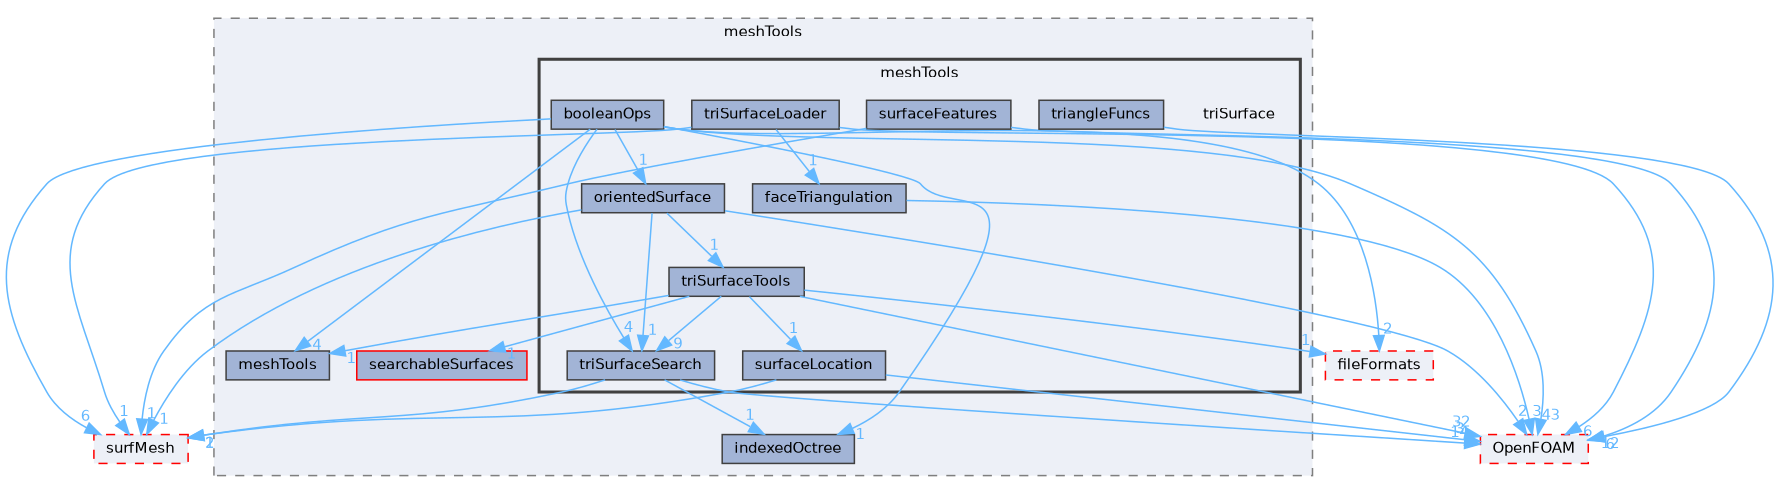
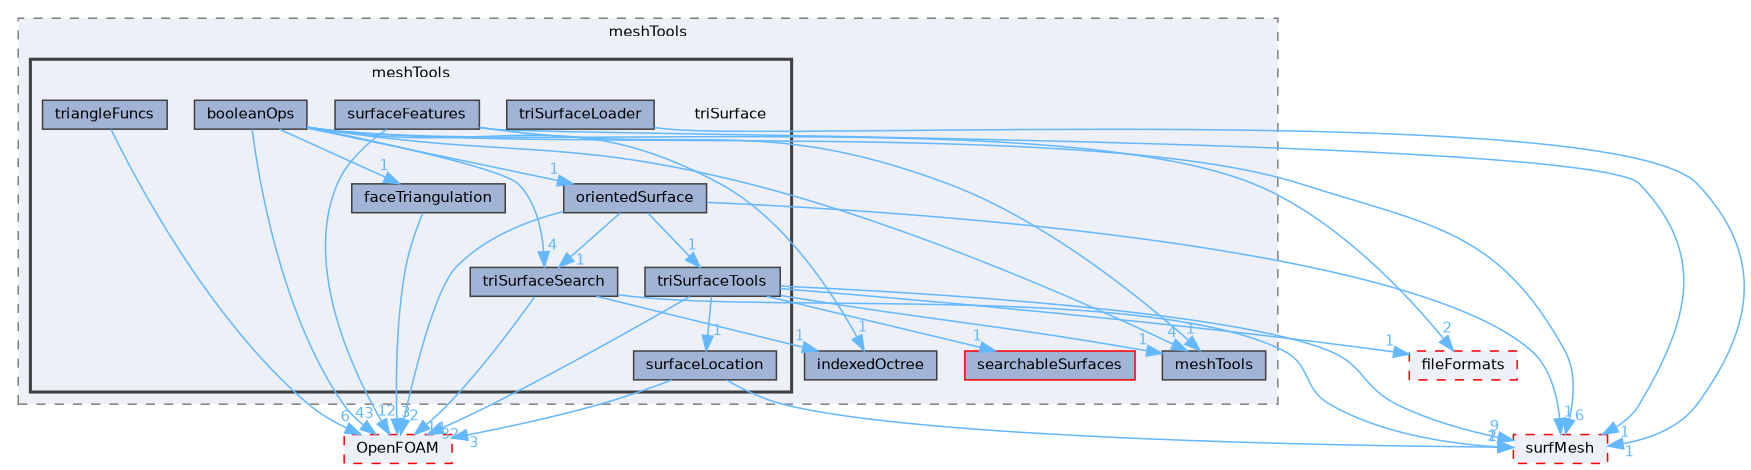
(793, 151) -> (332, 153)
none -> (859, 157)
(1576, 168) -> none
(695, 318) -> (1336, 354)
